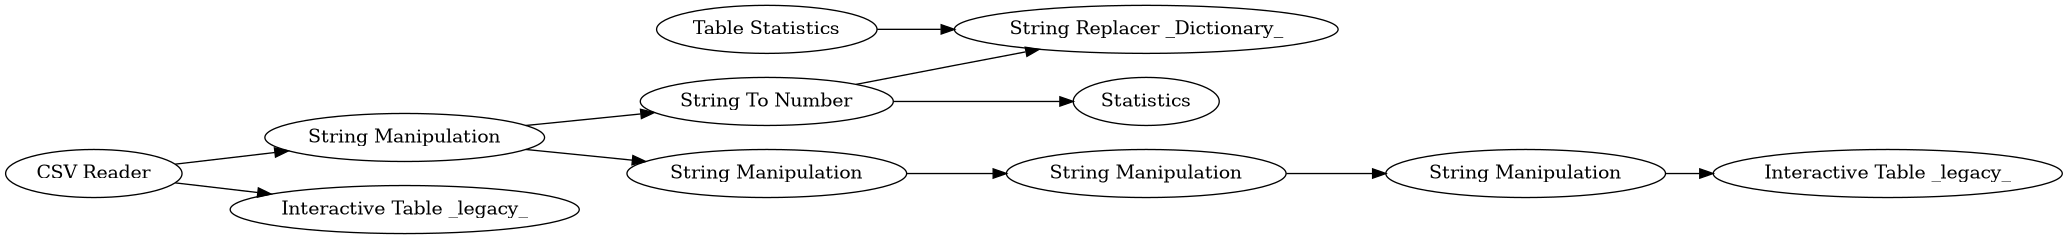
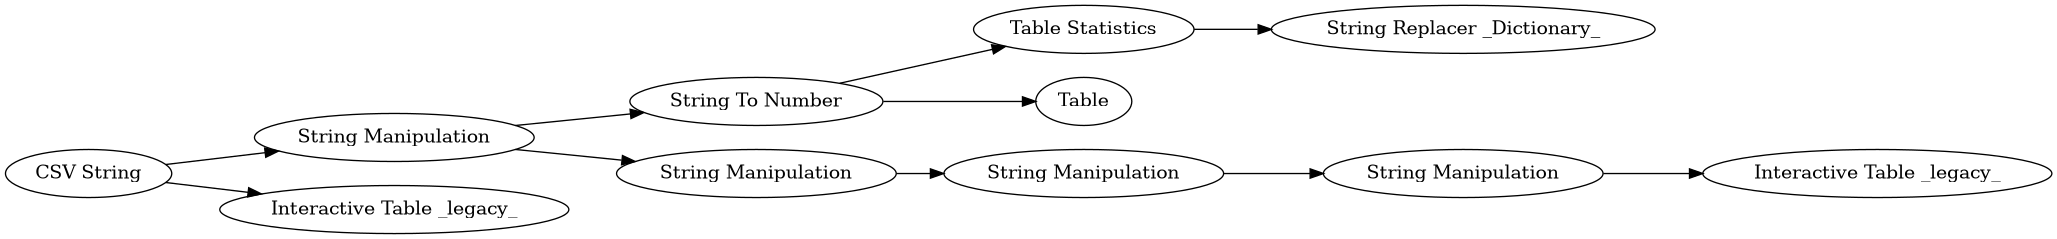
(941, 68) -> (916, 66)
(1146, 101) -> (1084, 101)
(94, 174) -> (89, 174)
